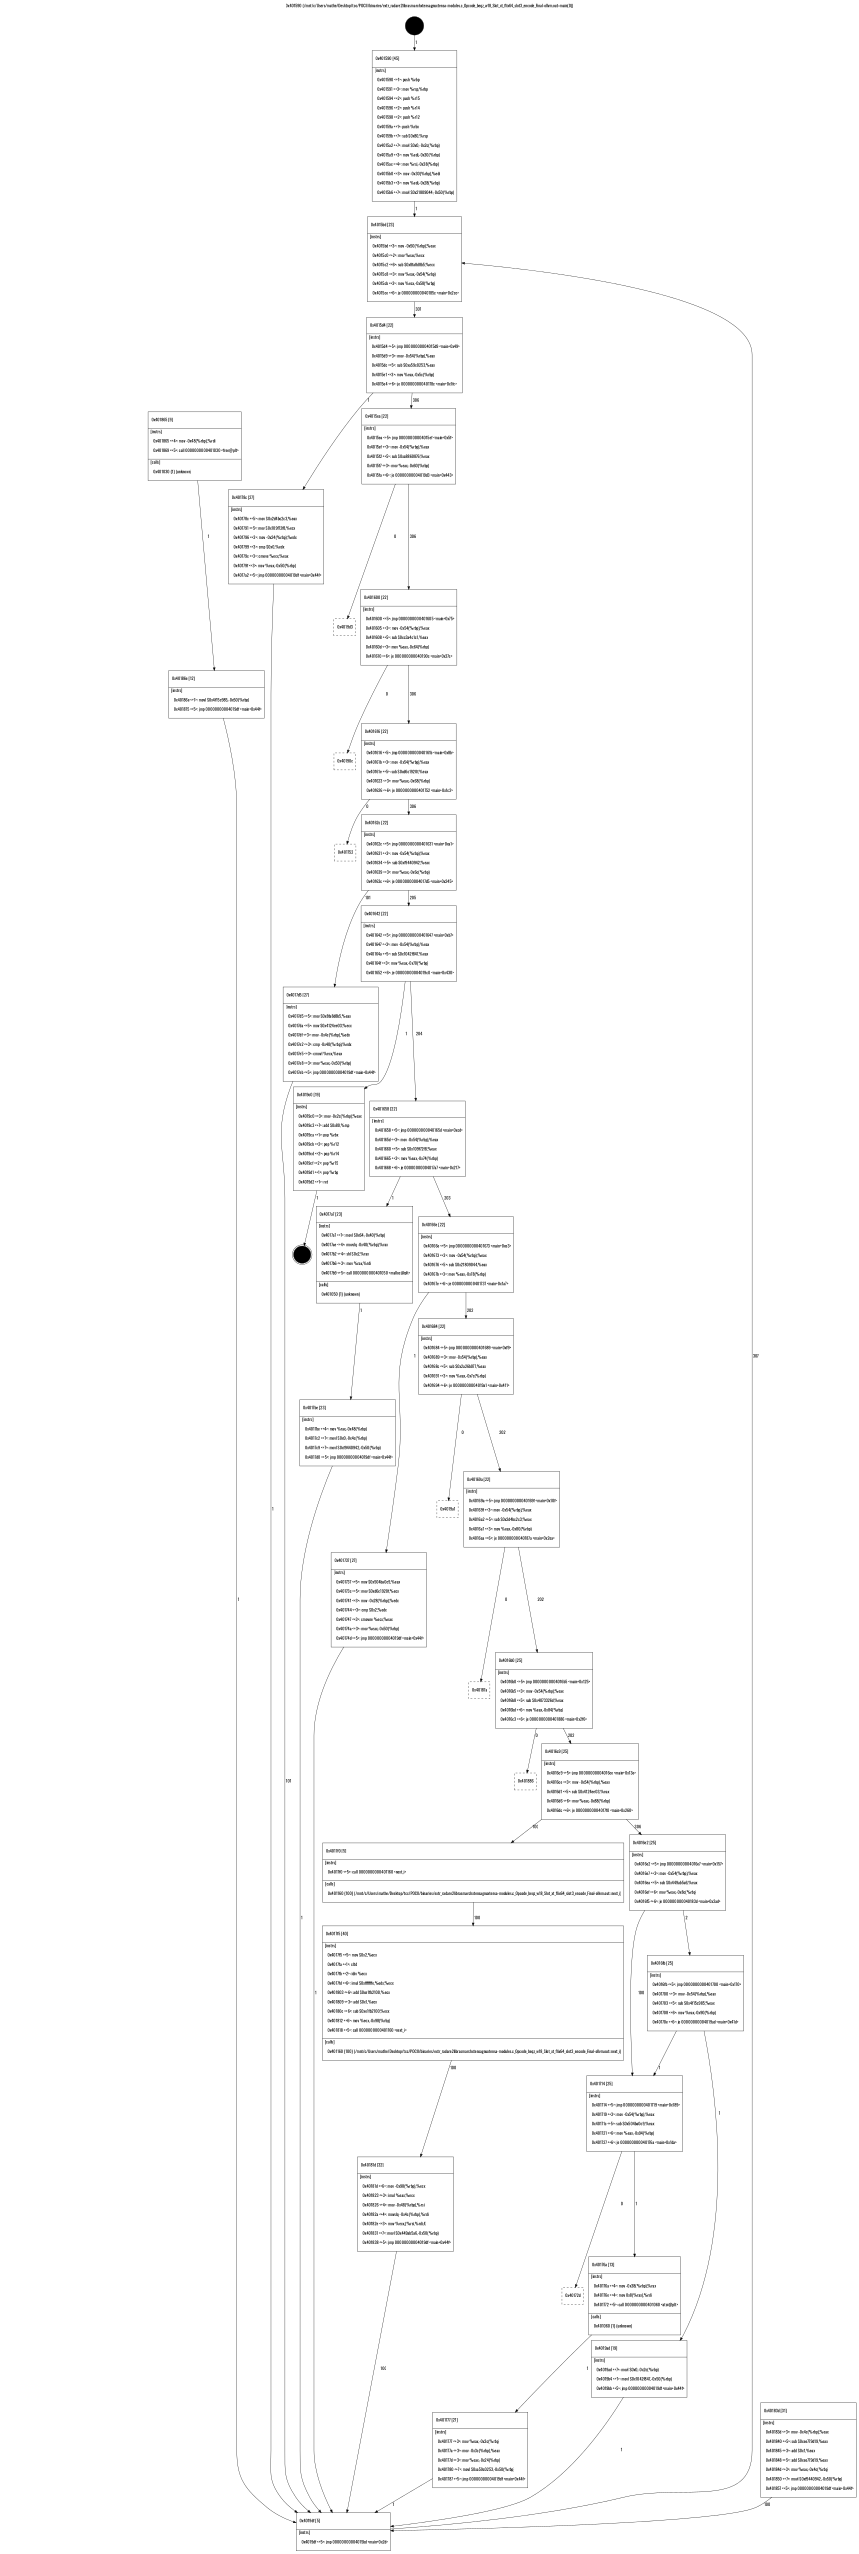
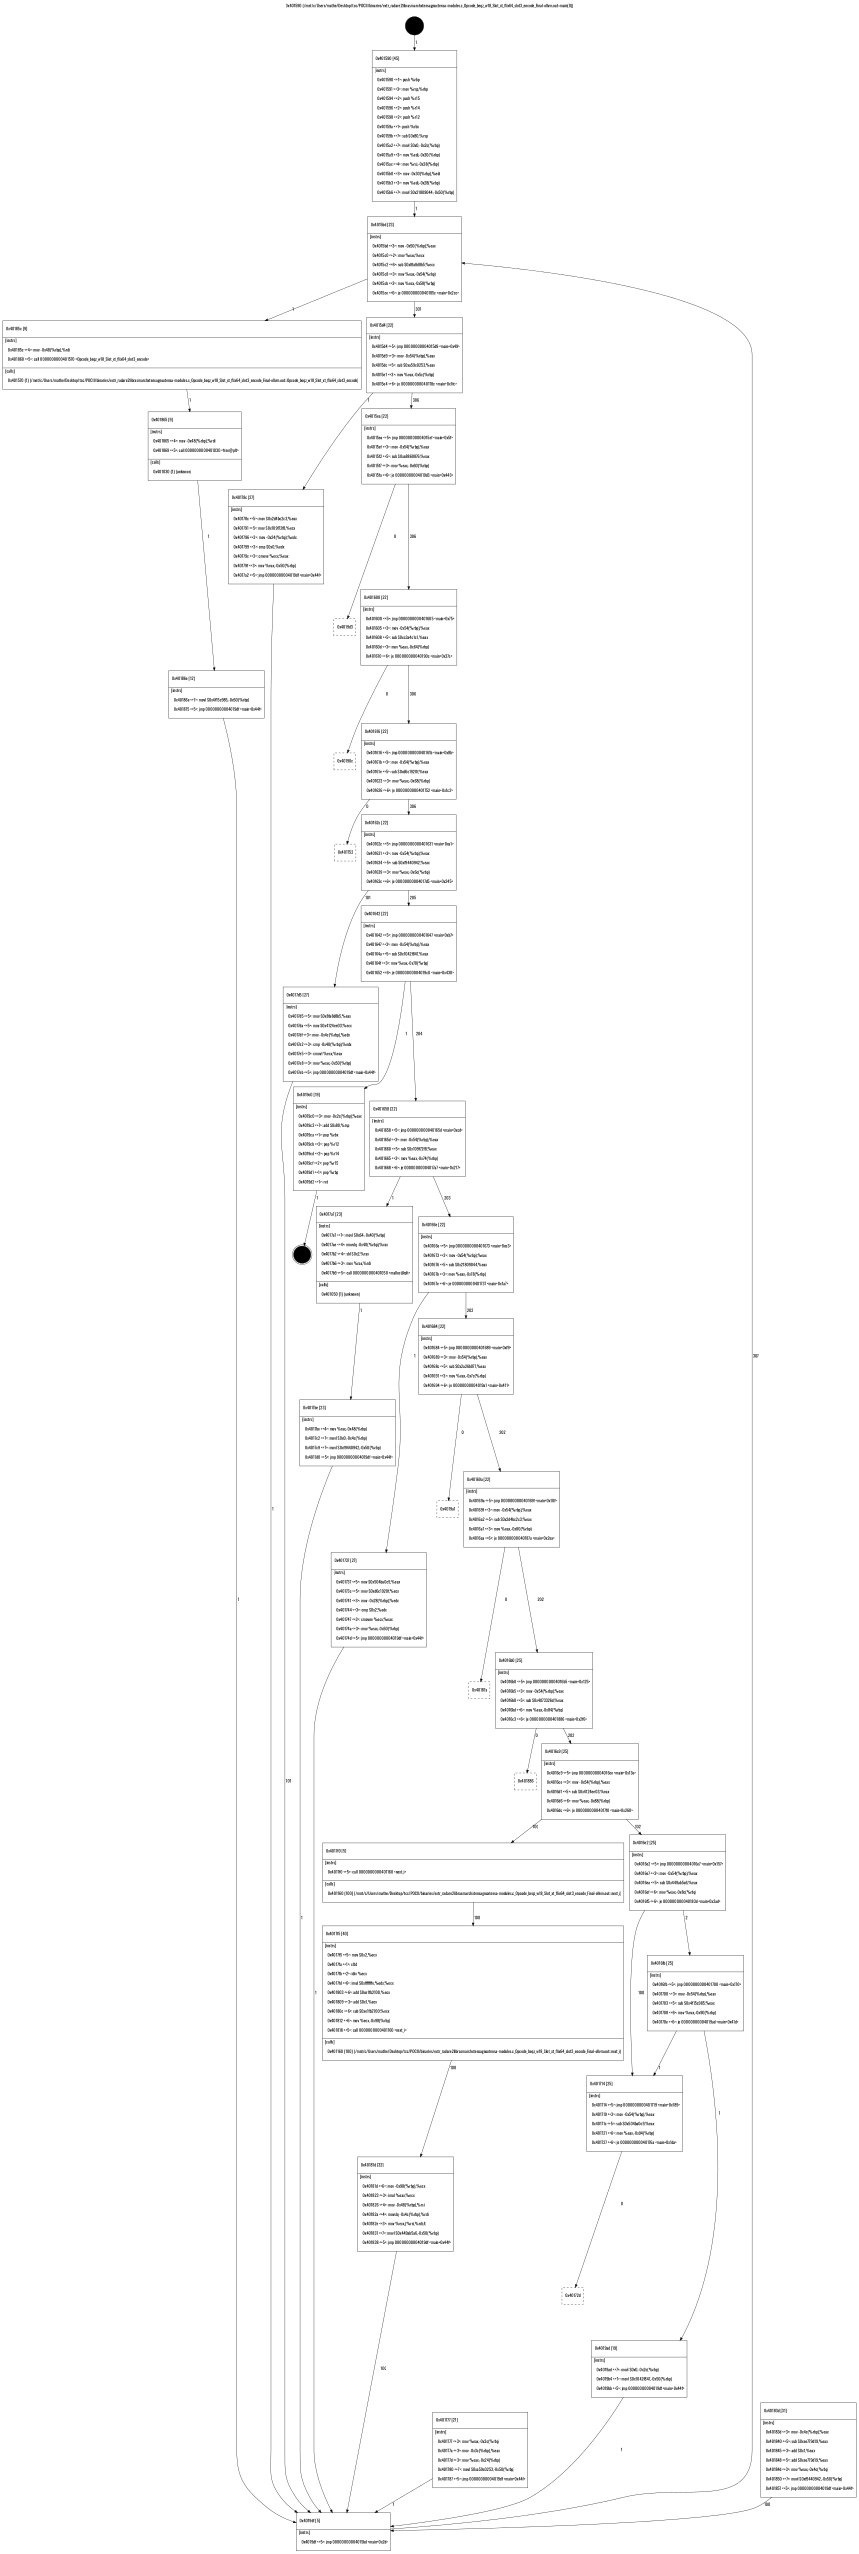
none -> (182, 355)
(637, 1827) -> (637, 1827)
(635, 2296) -> none
